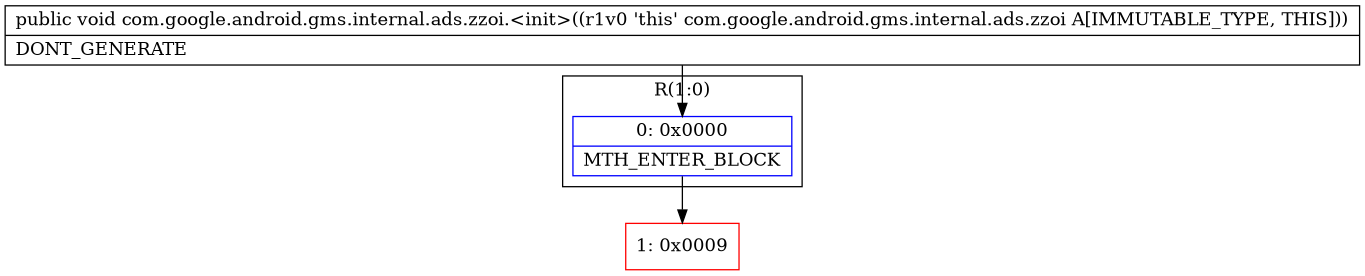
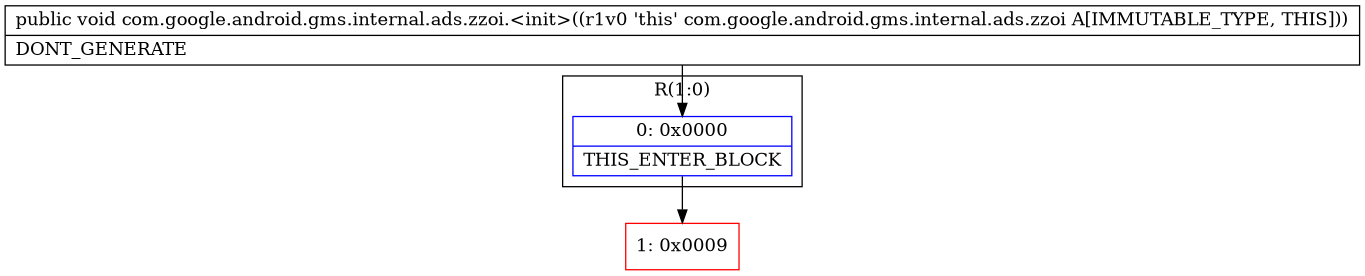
(682, 160) -> (682, 160)
